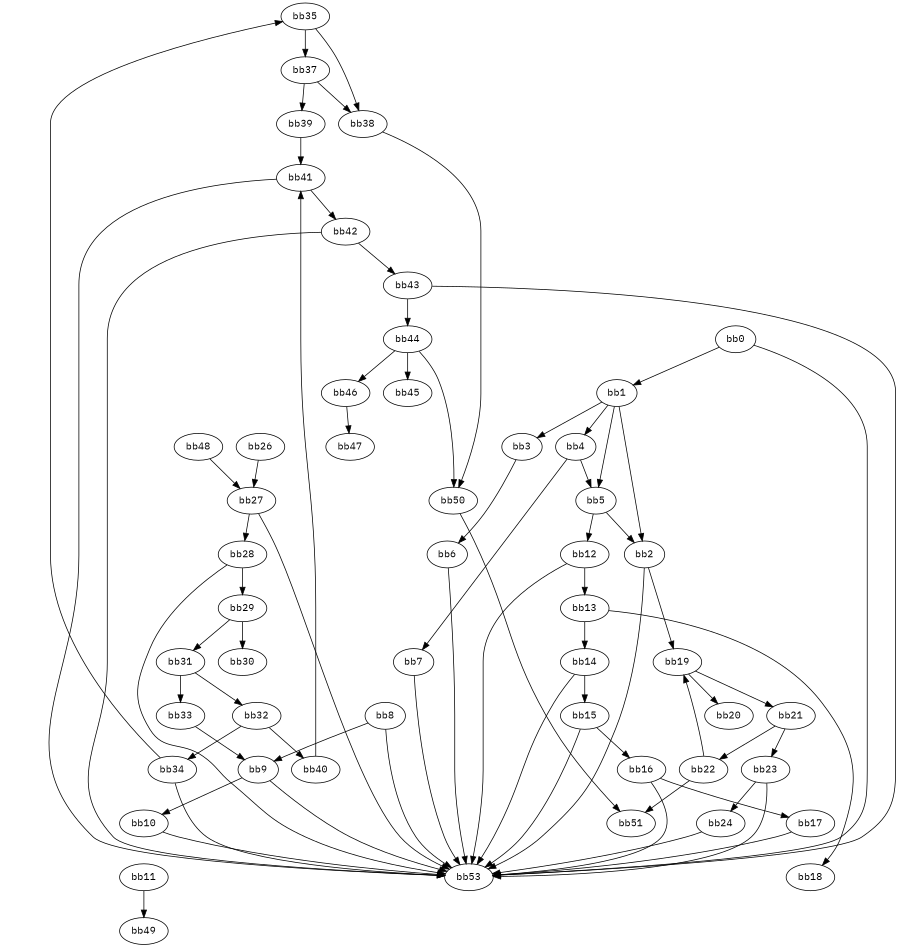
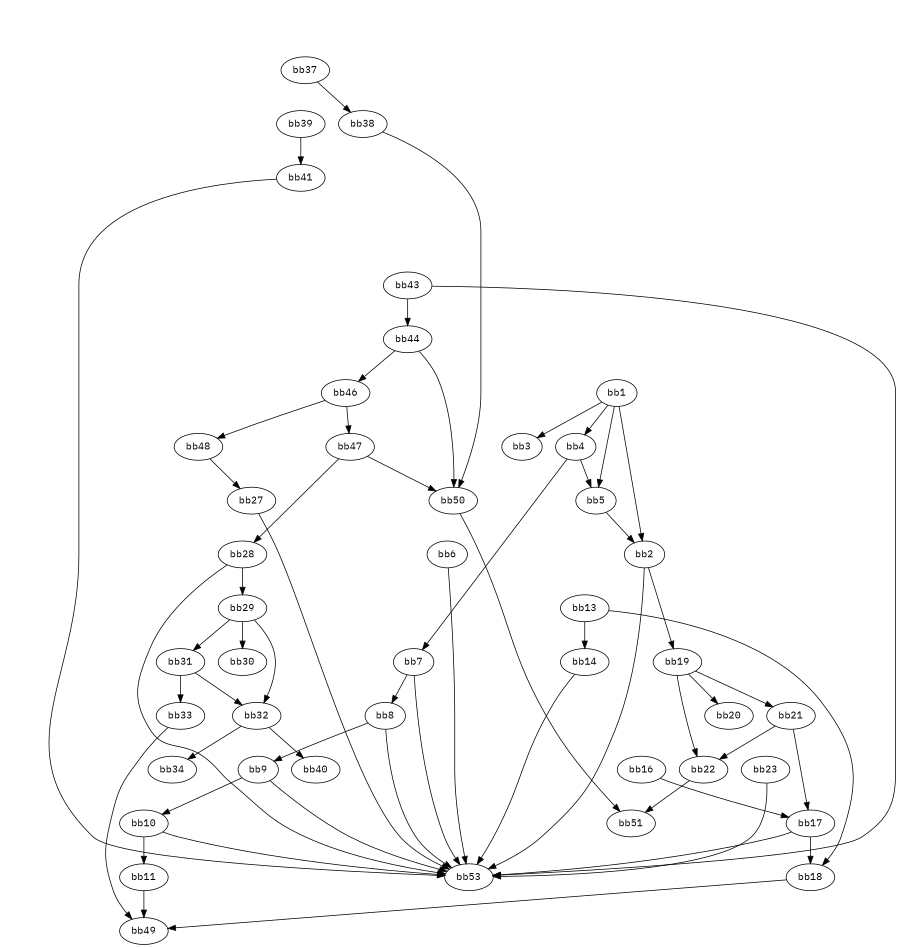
(305, 16) -> none
(303, 93) -> none
(346, 232) -> none
(736, 339) -> none
(408, 393) -> none
none -> (275, 417)
(260, 447) -> none
none -> (398, 472)
(309, 477) -> none
(493, 501) -> none
(248, 524) -> (299, 498)
(585, 554) -> none
none -> (275, 656)
none -> (401, 686)
(585, 716) -> none
(696, 719) -> (685, 713)
(213, 738) -> (112, 814)
(780, 739) -> (800, 766)
(721, 823) -> none
none -> (810, 845)
none -> (144, 847)
(613, 859) -> none
(289, 861) -> none
none -> (481, 904)
